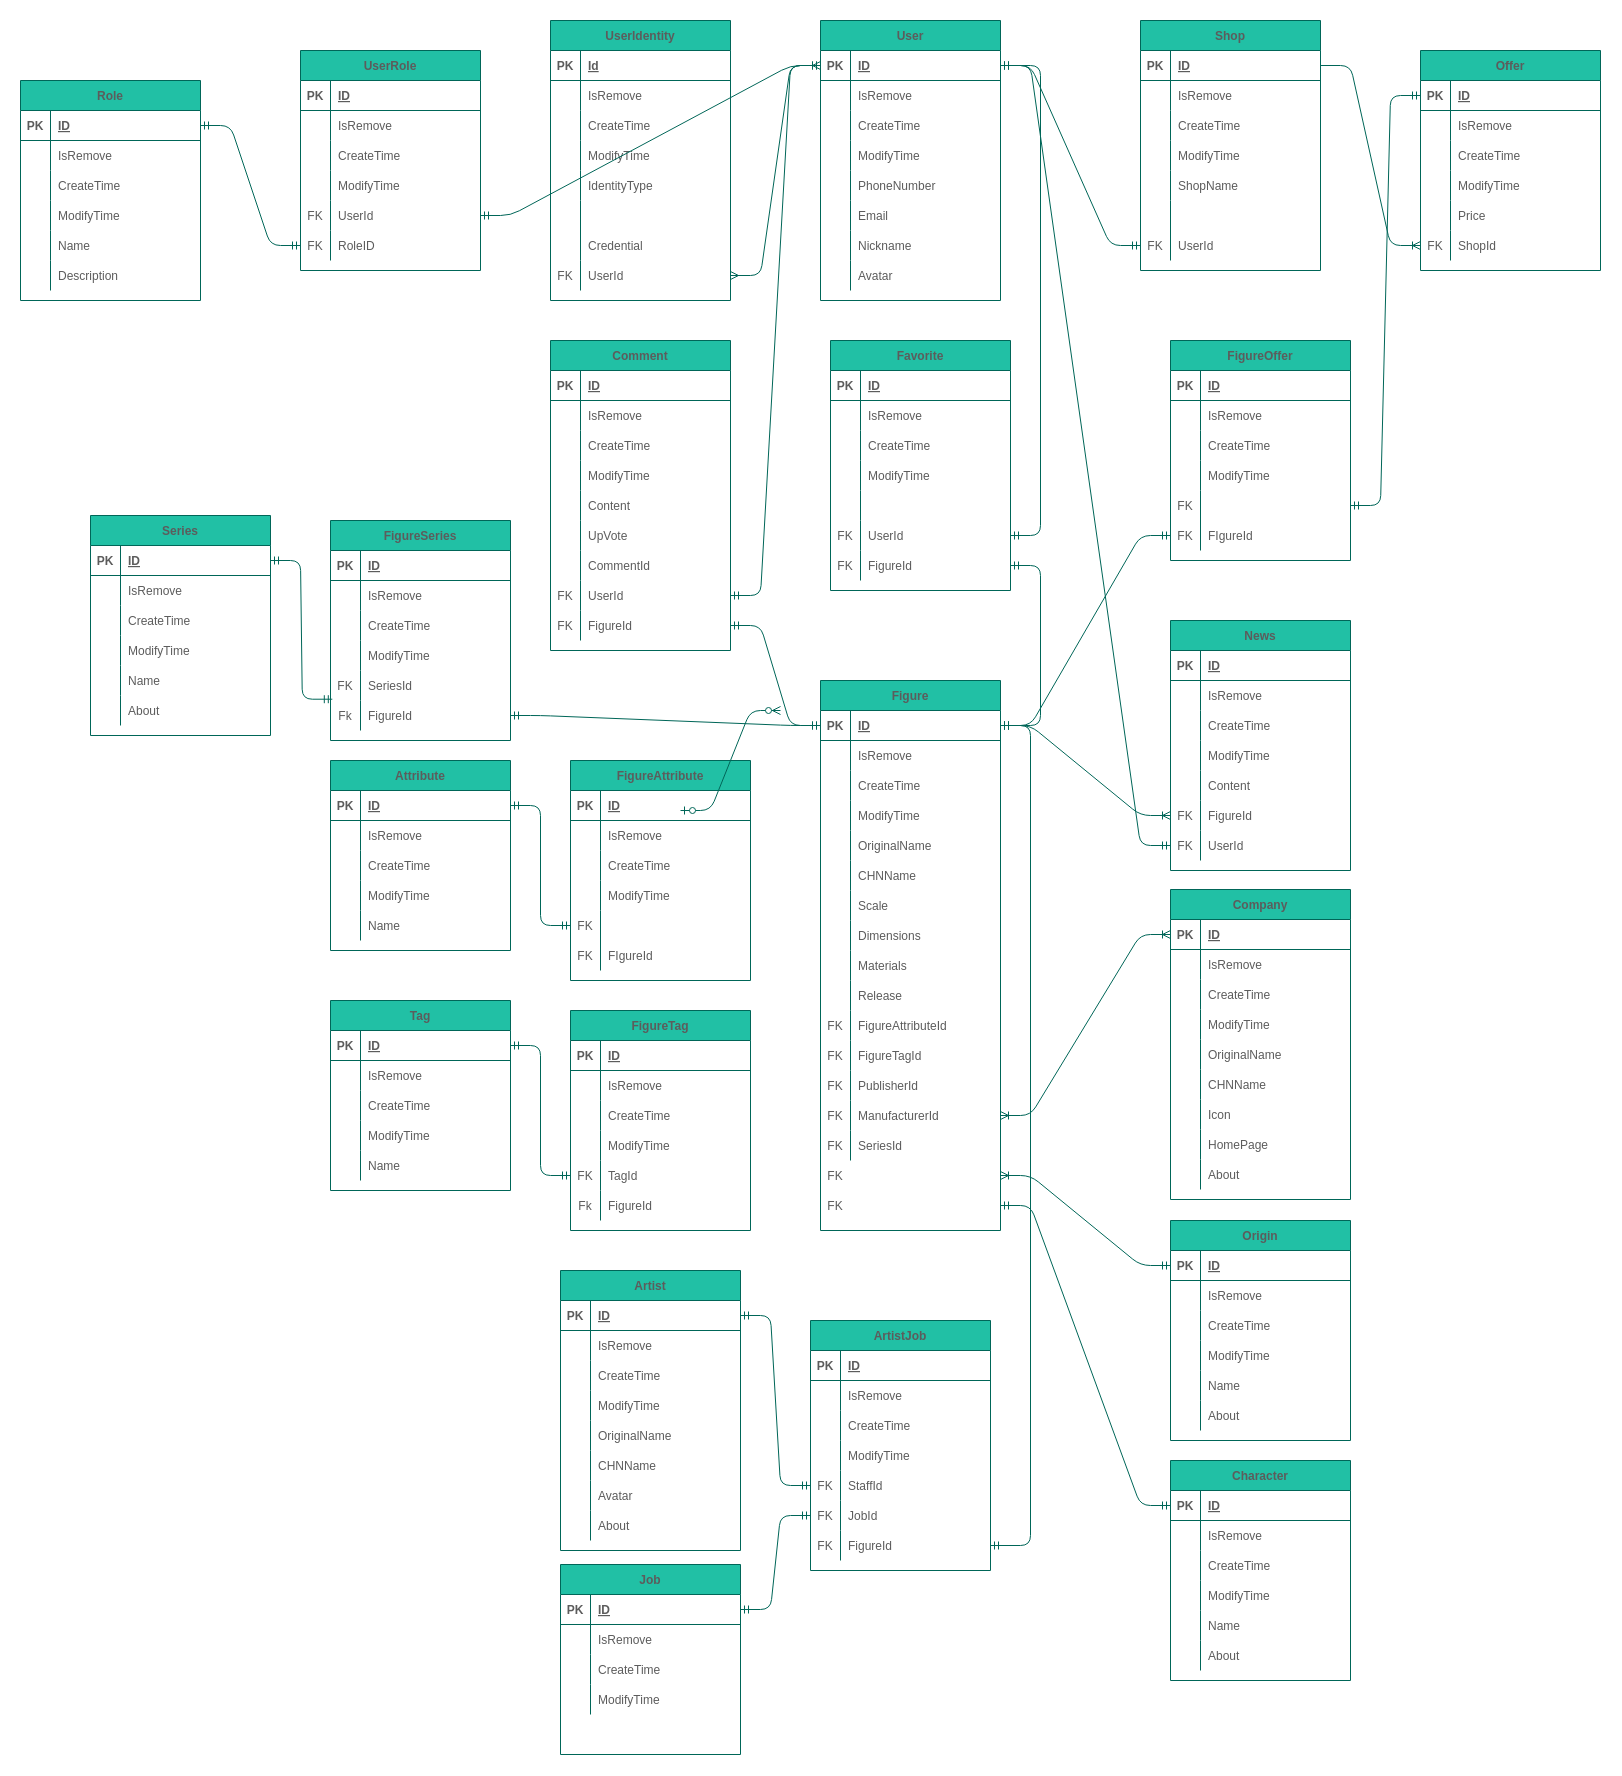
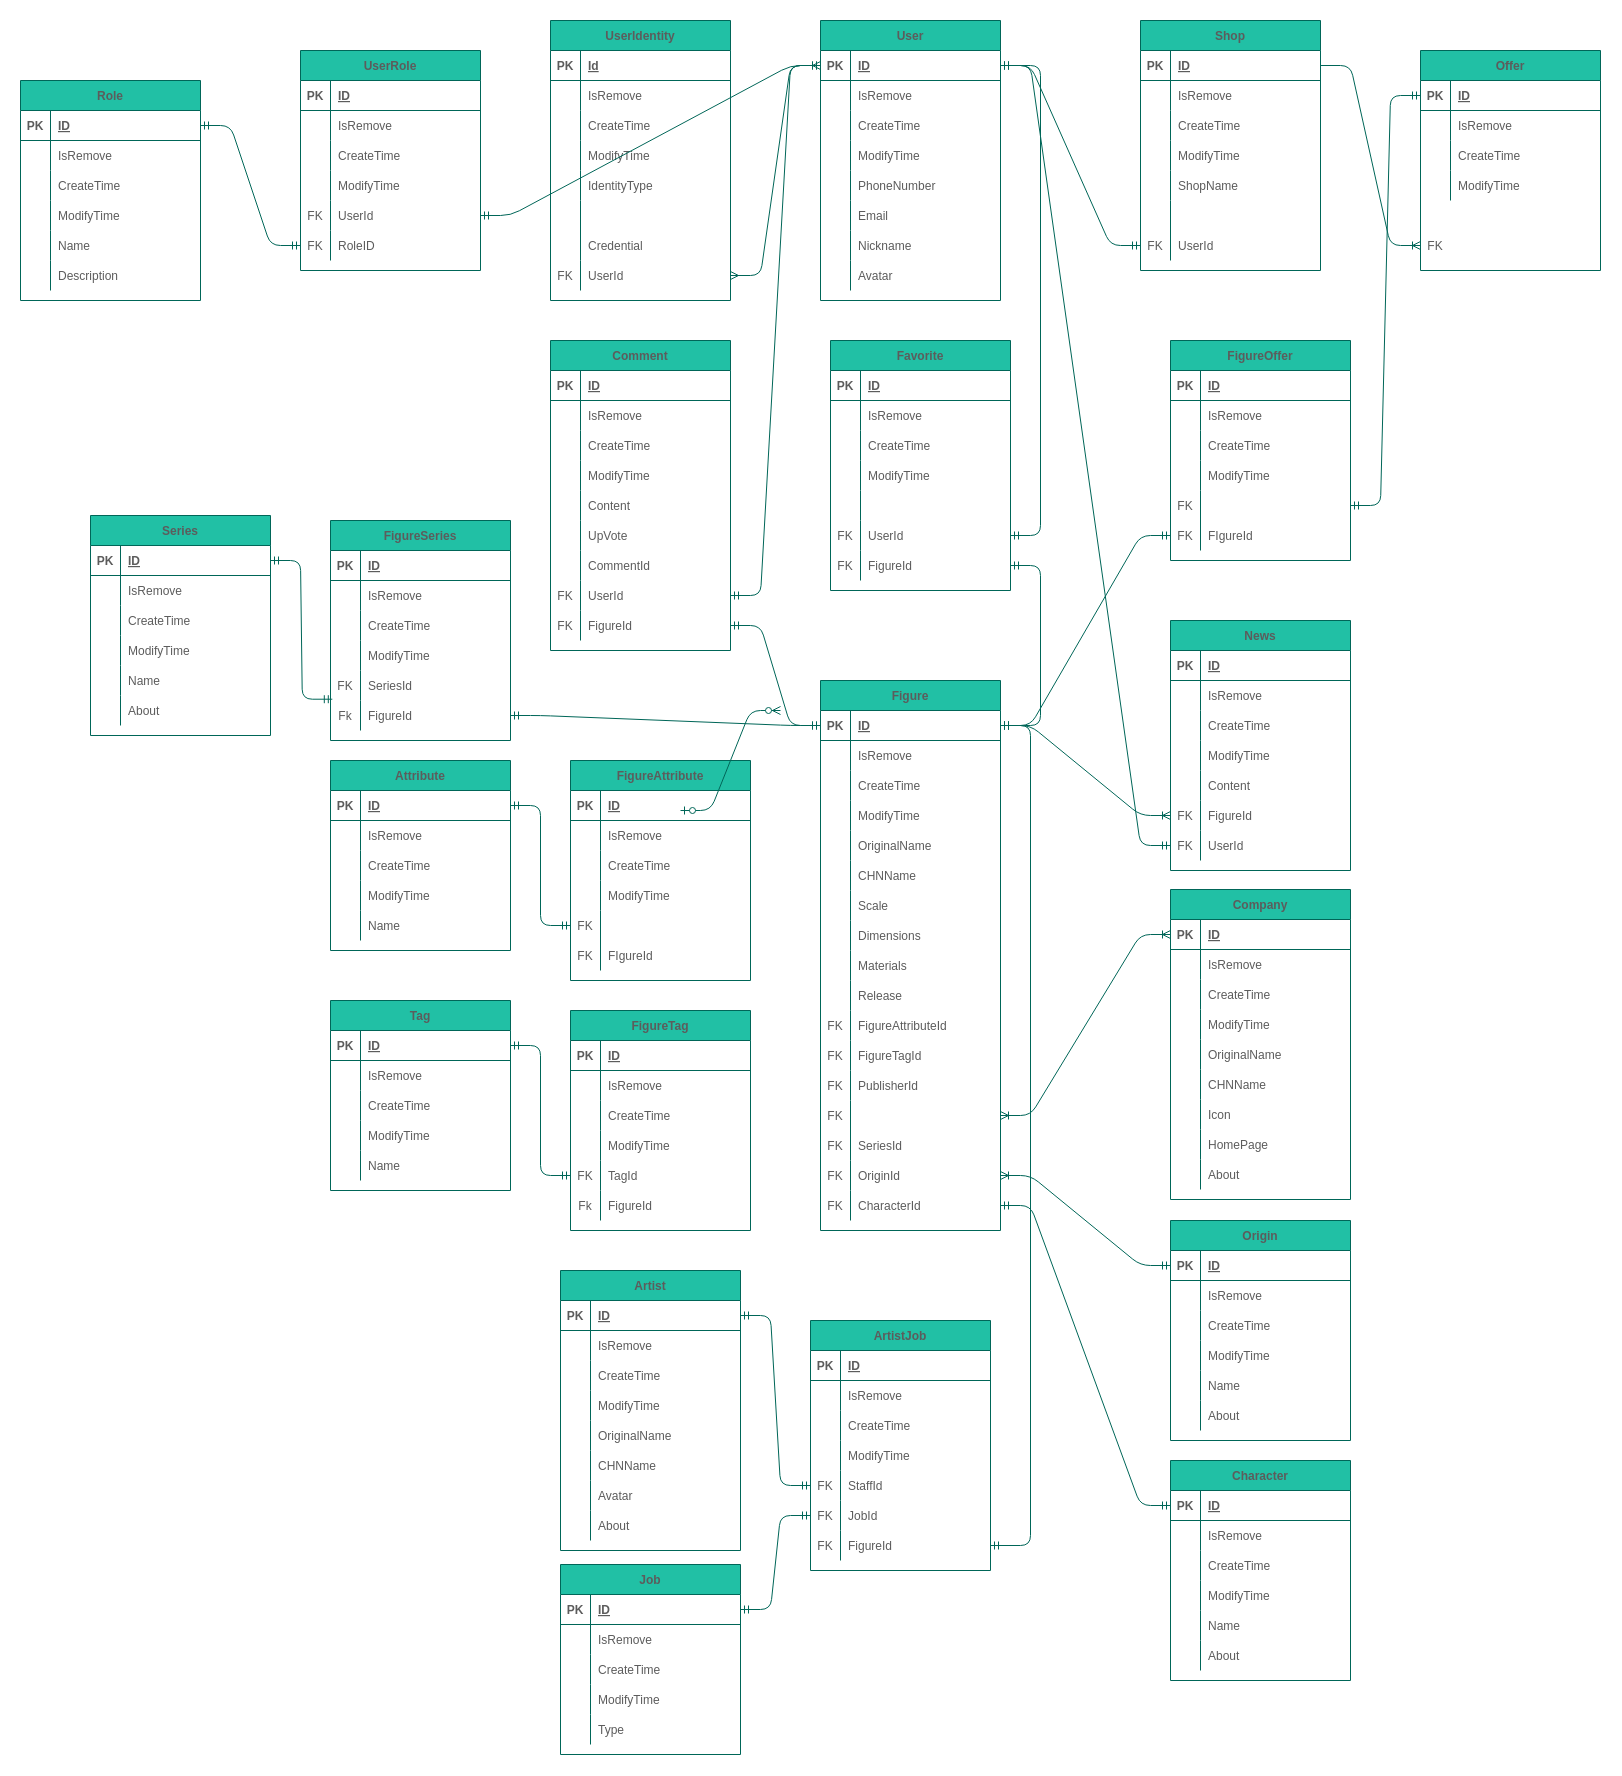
(1526, 216) -> none
(1526, 246) -> none
(926, 1116) -> none
none -> (926, 1176)
none -> (926, 1206)
none -> (666, 1730)
